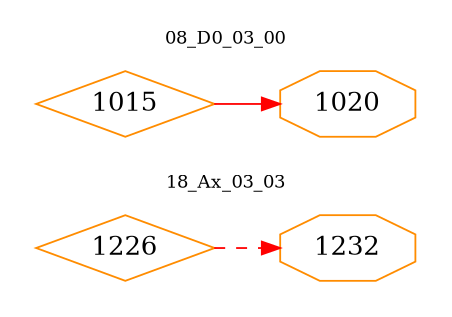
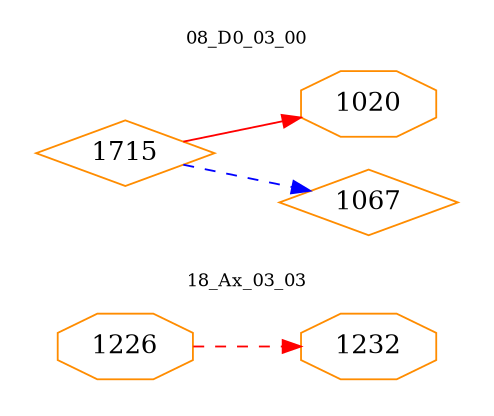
(125, 104) -> (125, 153)
none -> (369, 202)
(125, 248) -> (125, 346)
